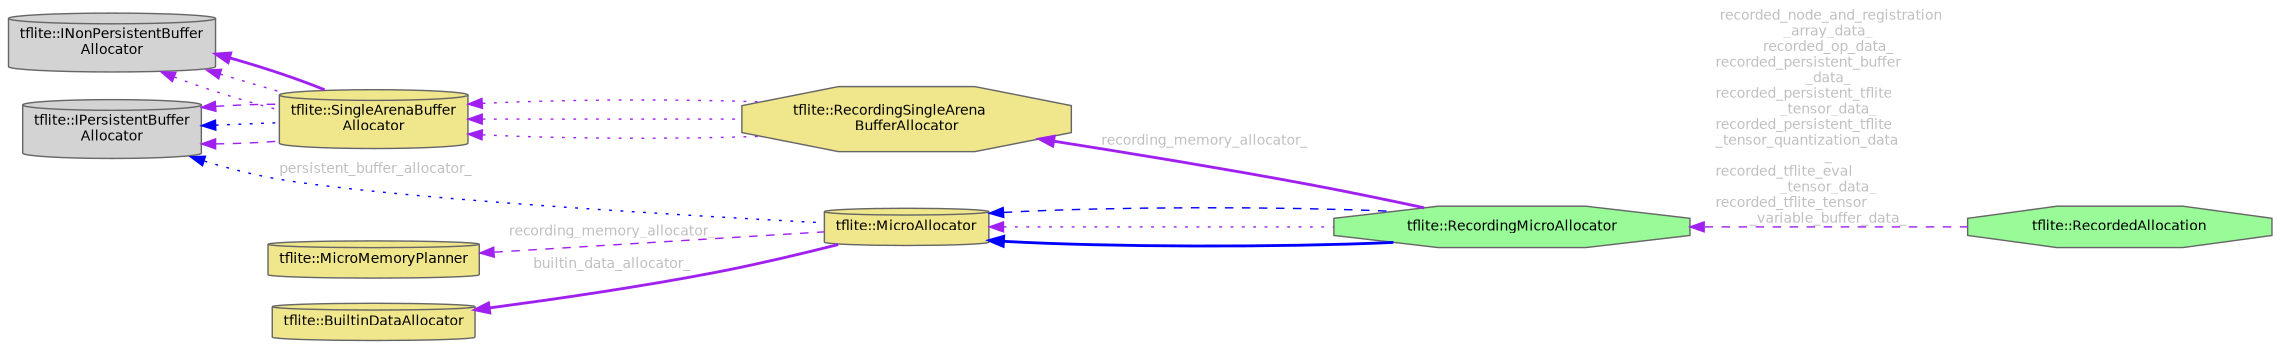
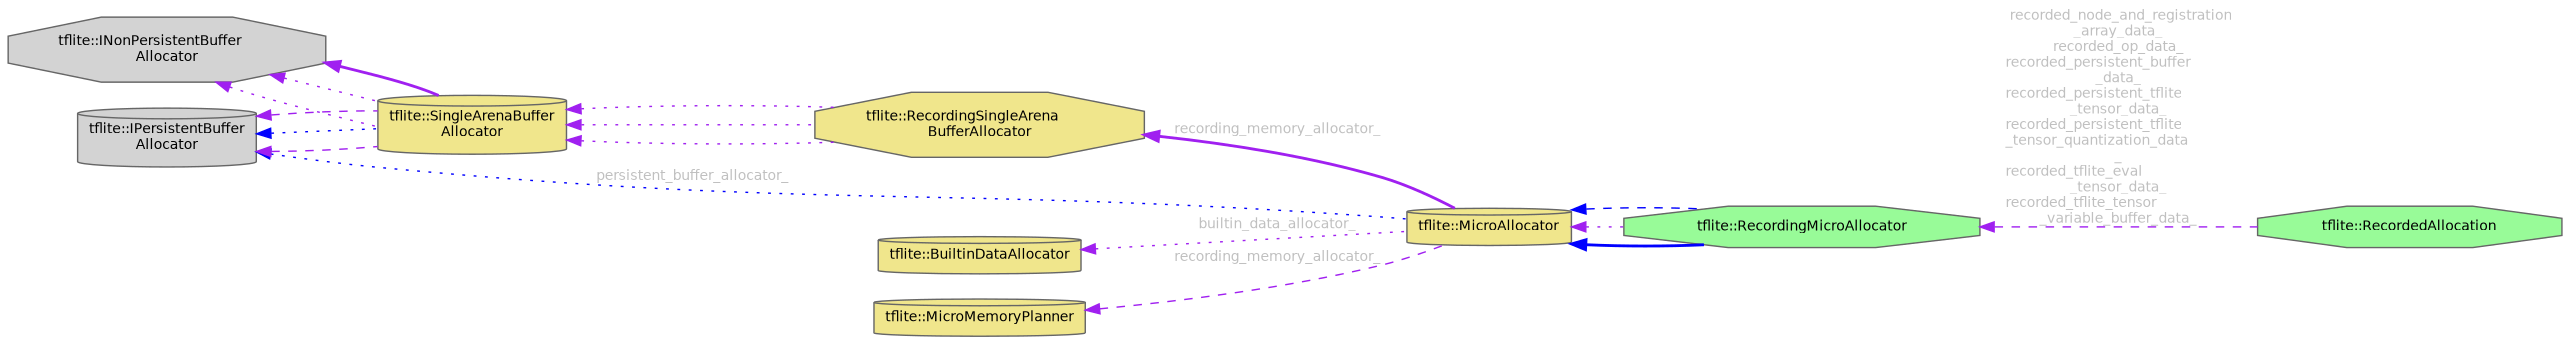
(112, 43) -> (167, 50)
(1240, 172) -> (1310, 160)
(665, 282) -> (1251, 240)
